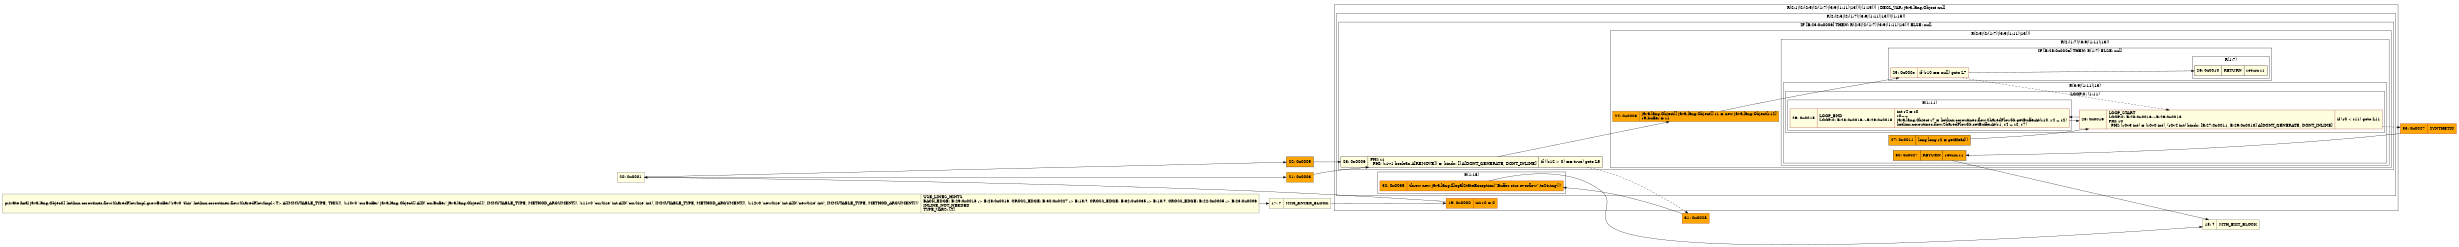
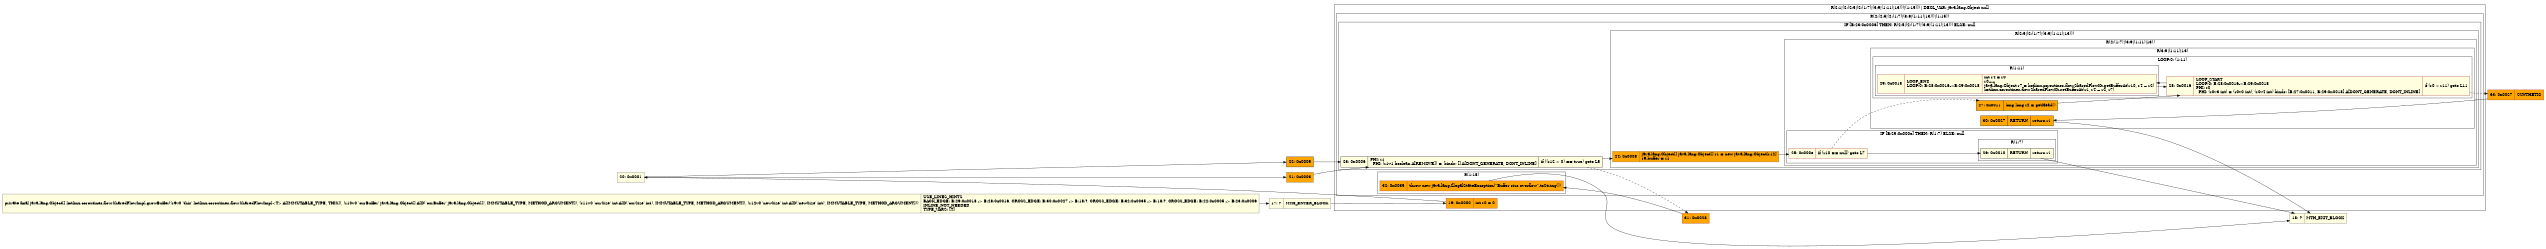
(2064, 94) -> (1897, 105)
none -> (2166, 185)
